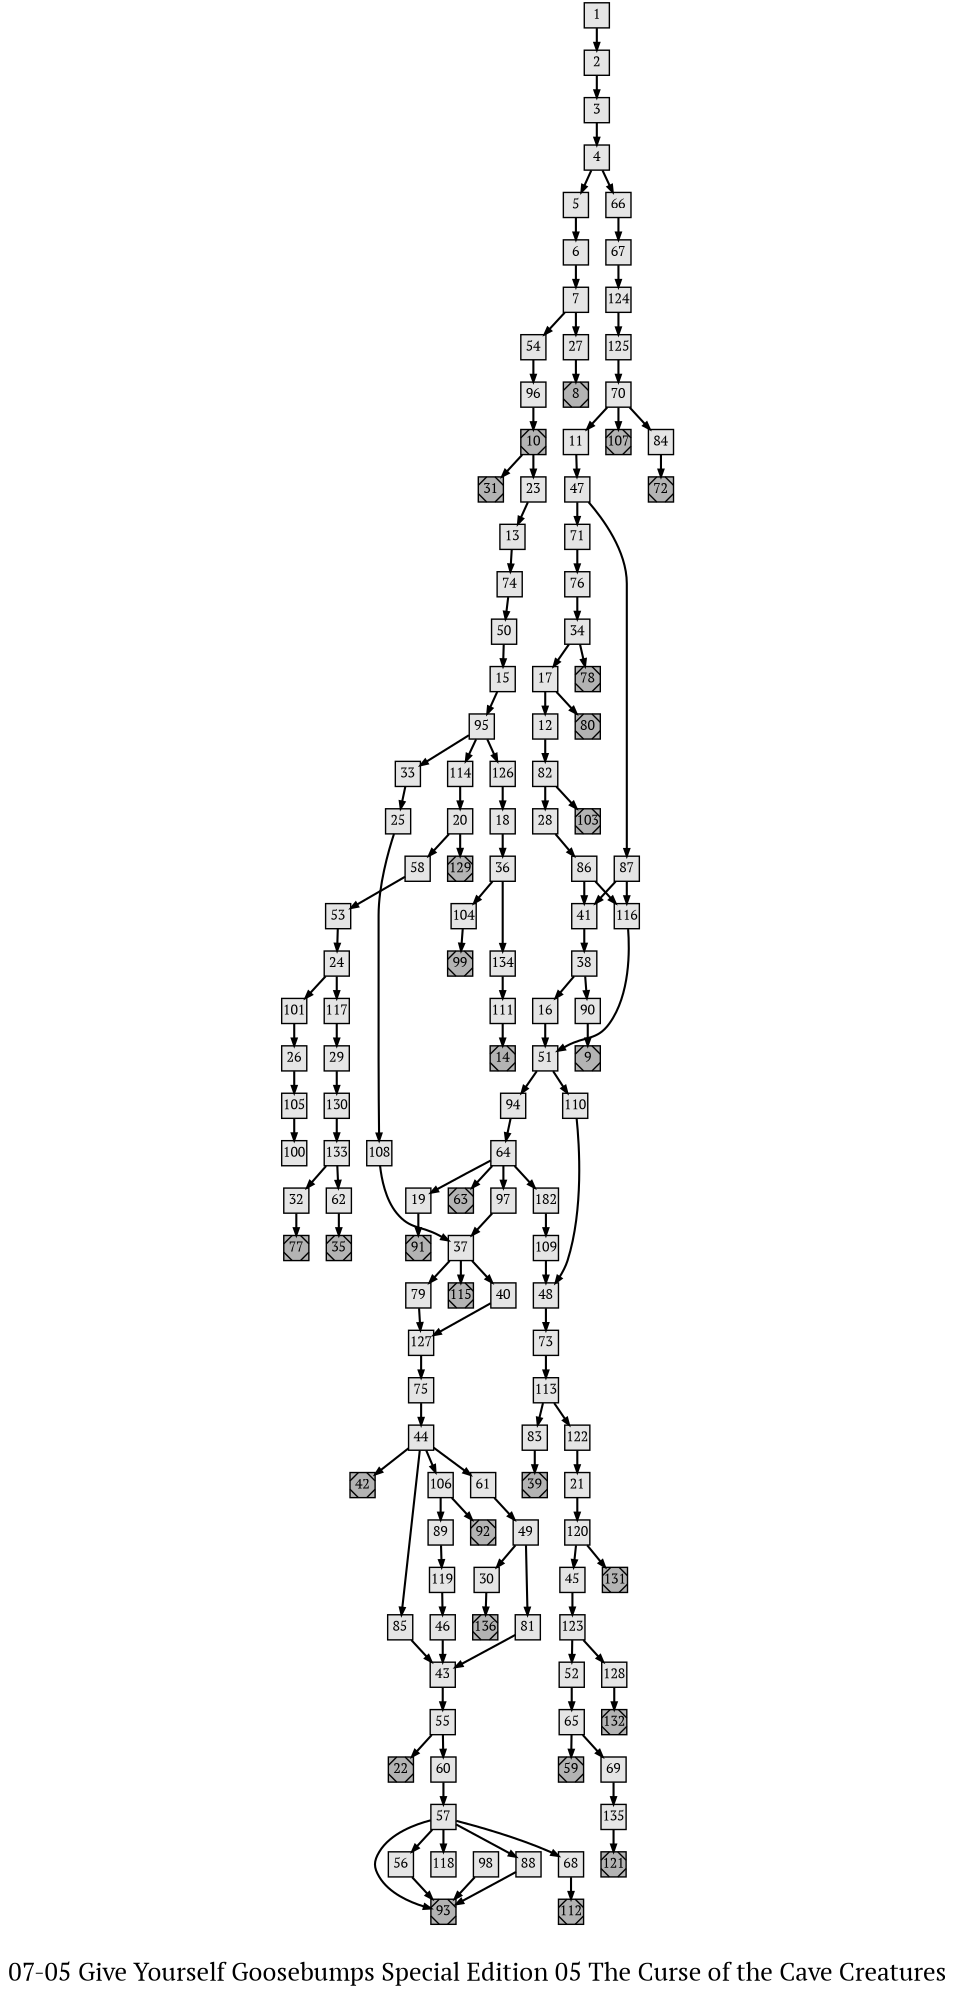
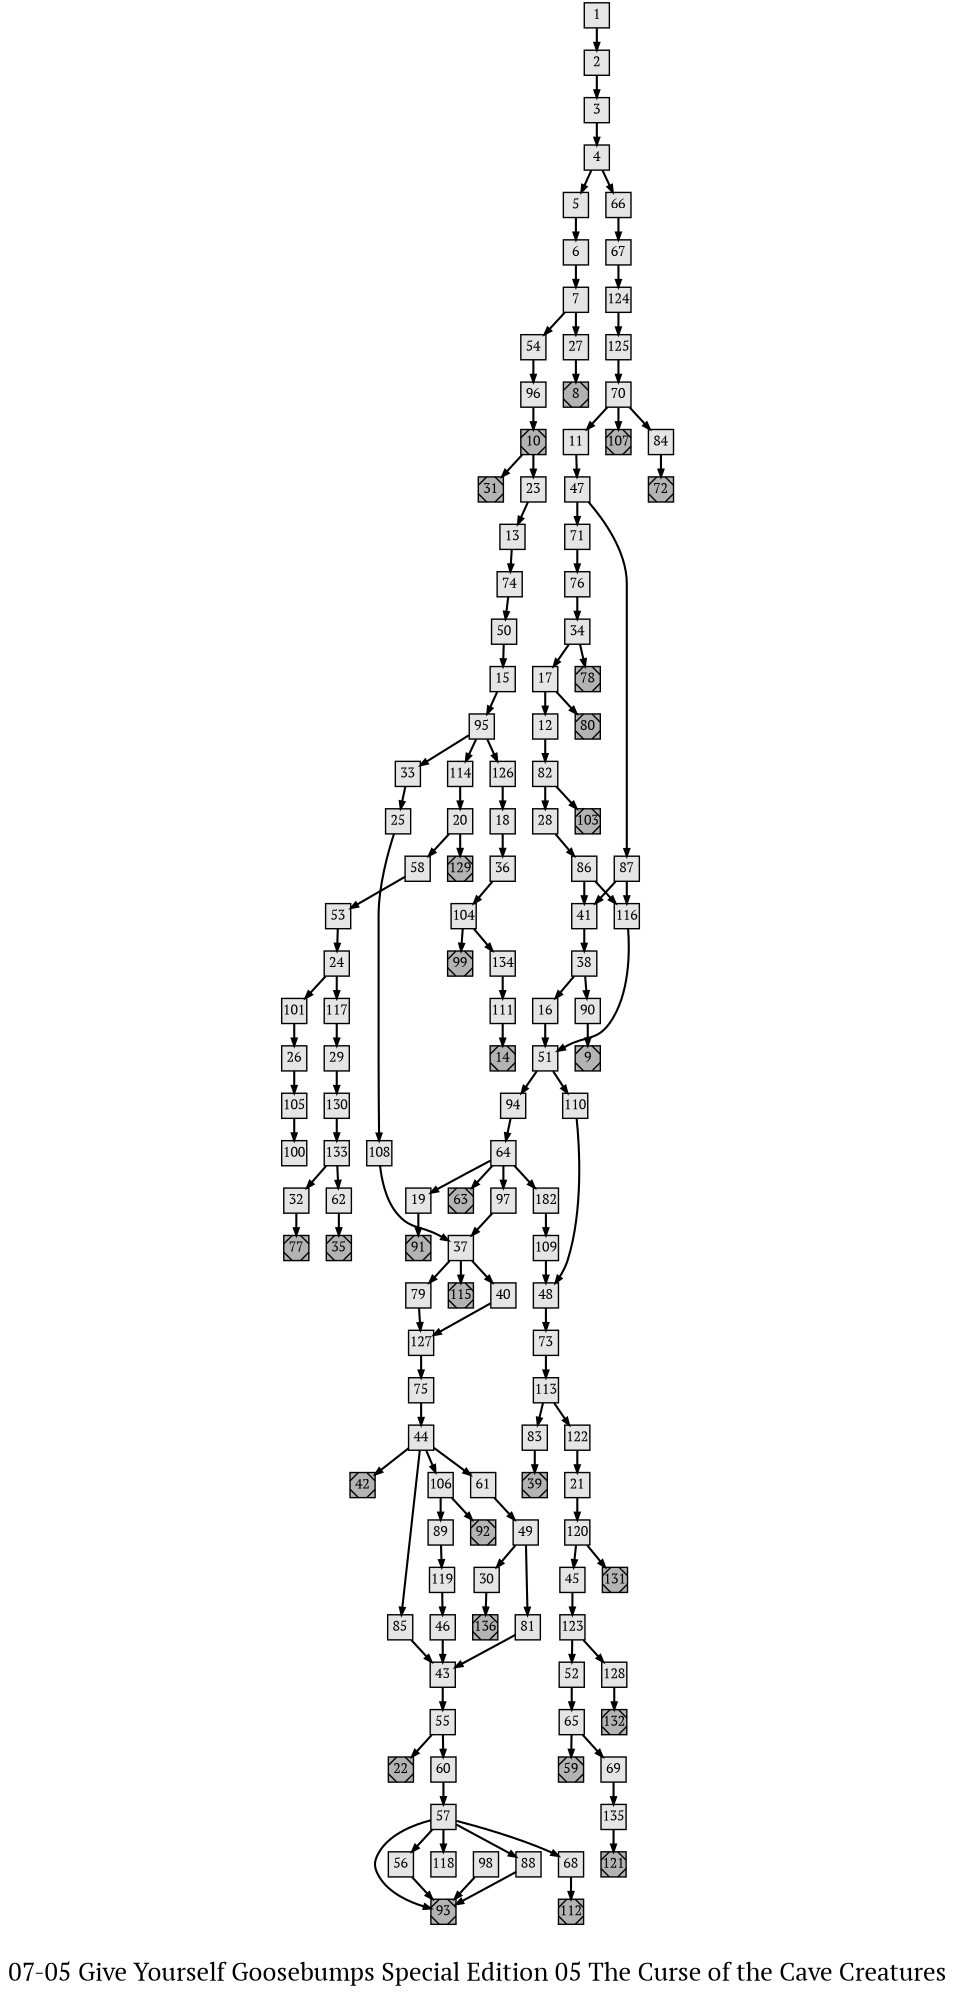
(503, 913) -> (481, 937)
